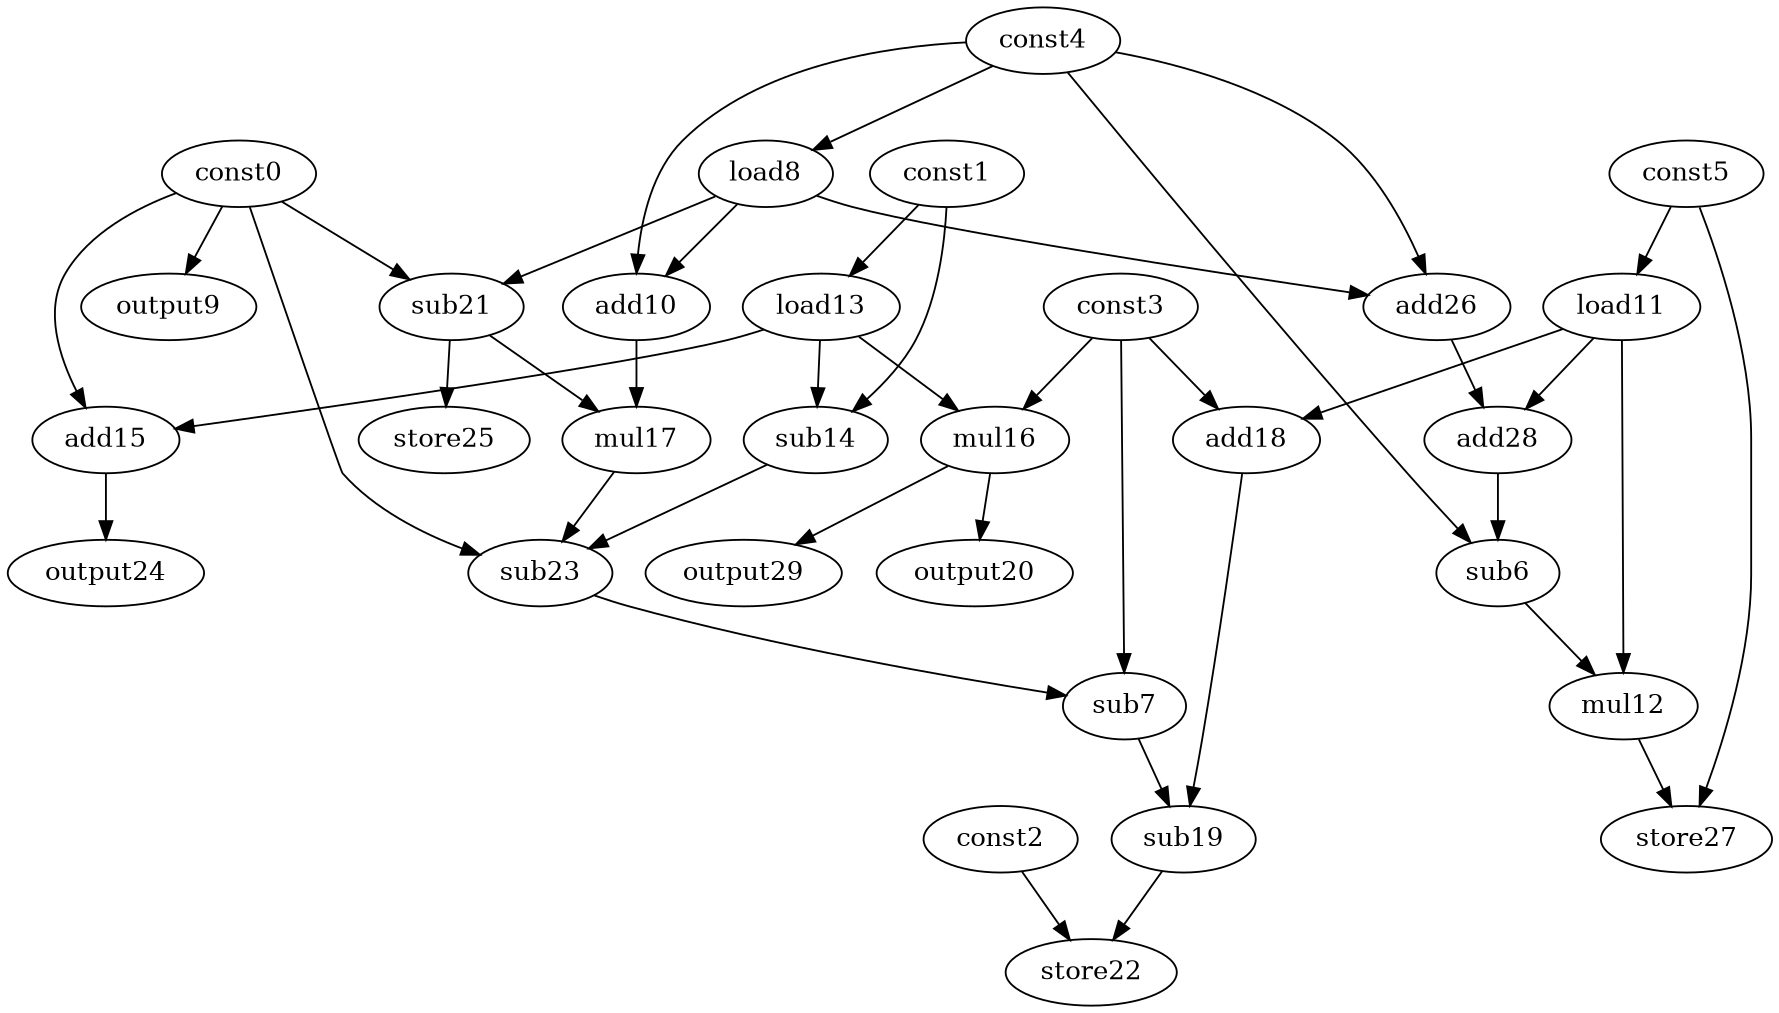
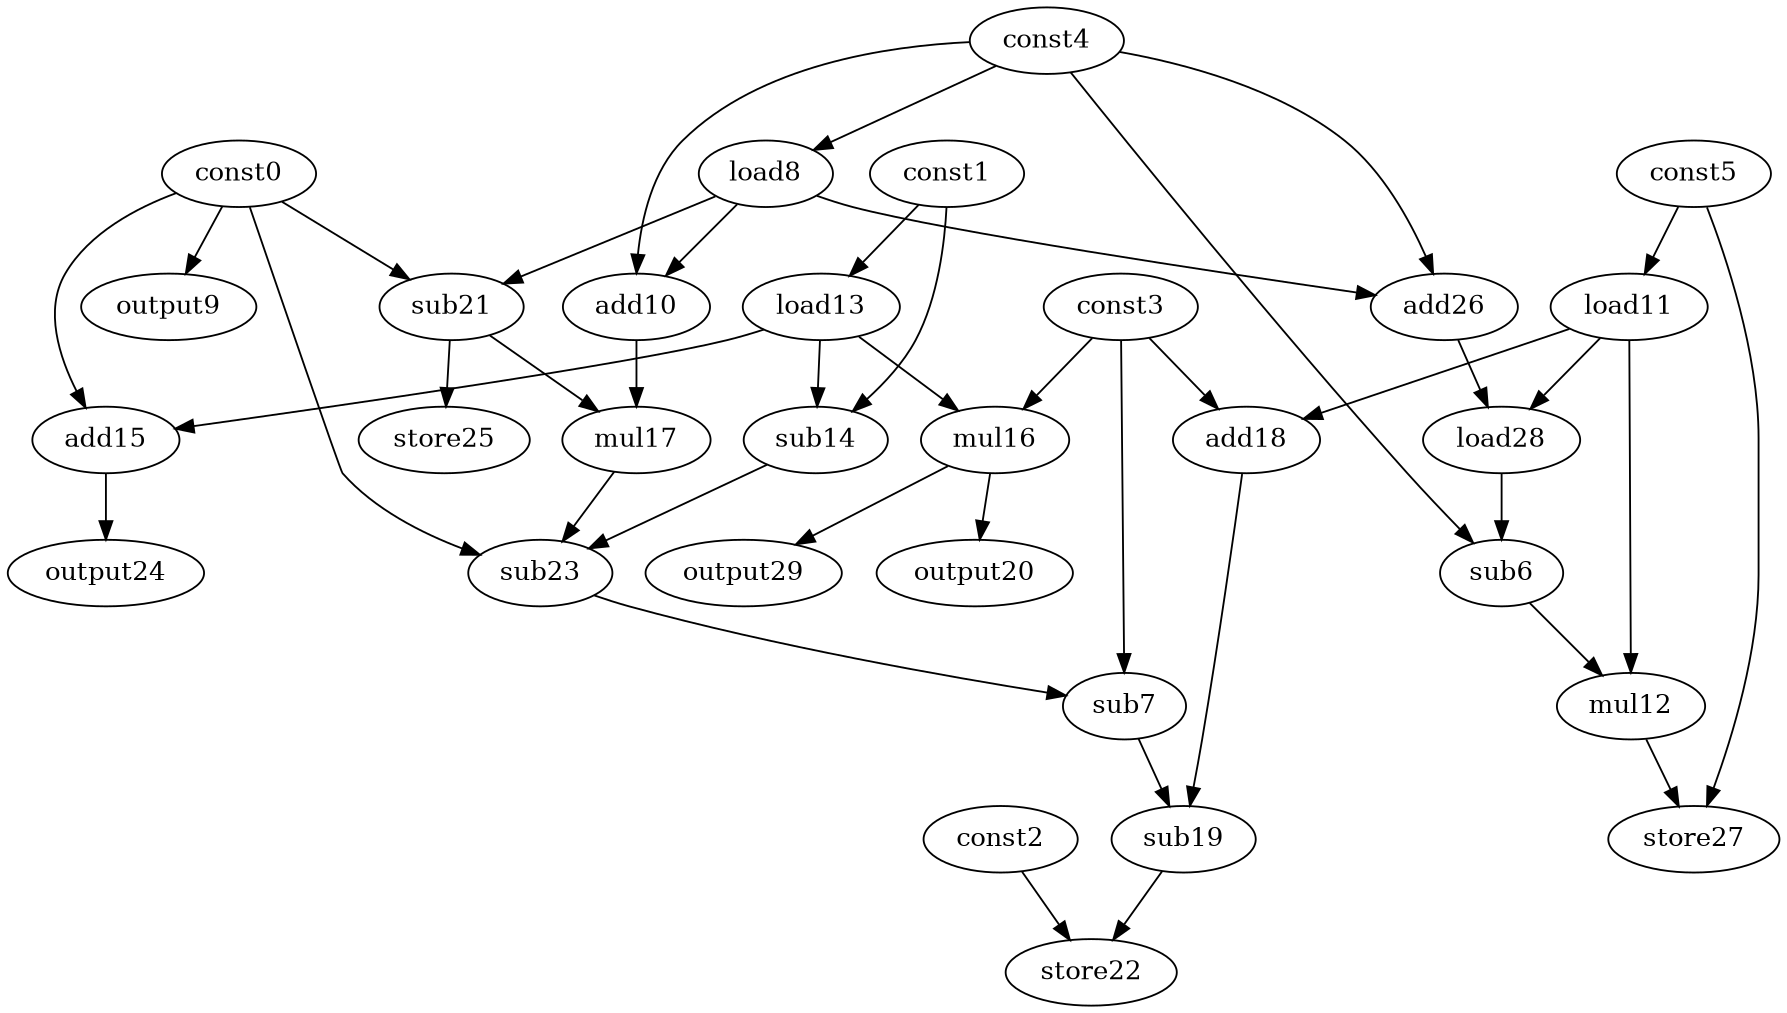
(1498, 440) -> (1502, 440)
